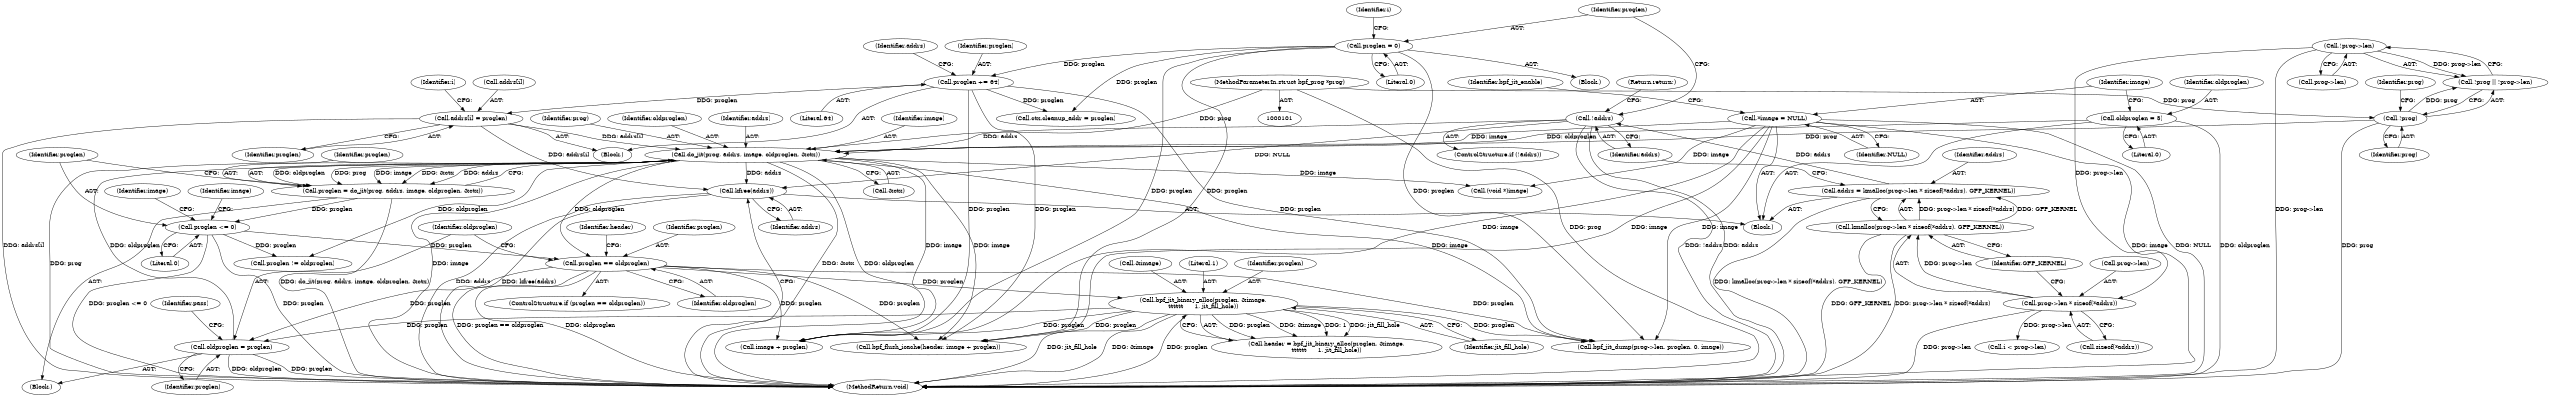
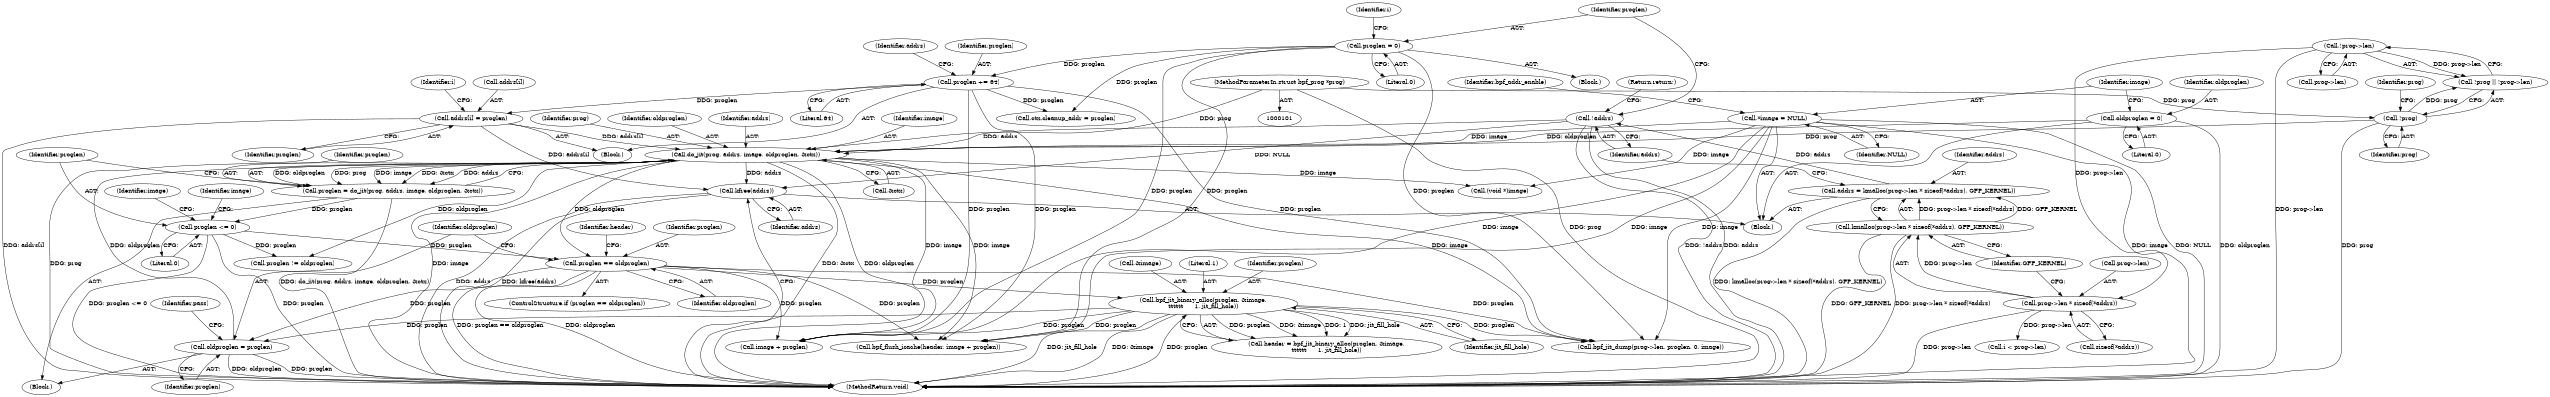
(1505, 82) -> (1505, 82)
none -> (861, 87)
(2132, 119) -> (2132, 119)
(1498, 155) -> none
